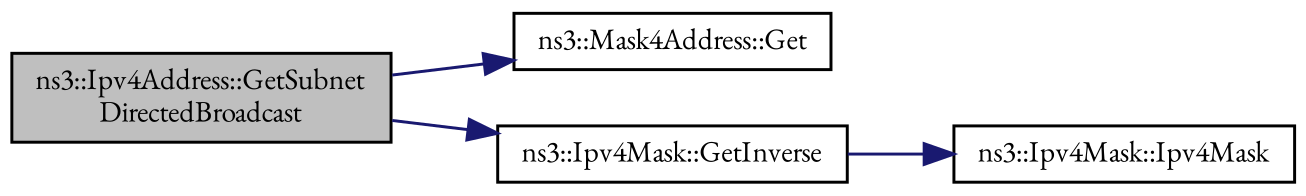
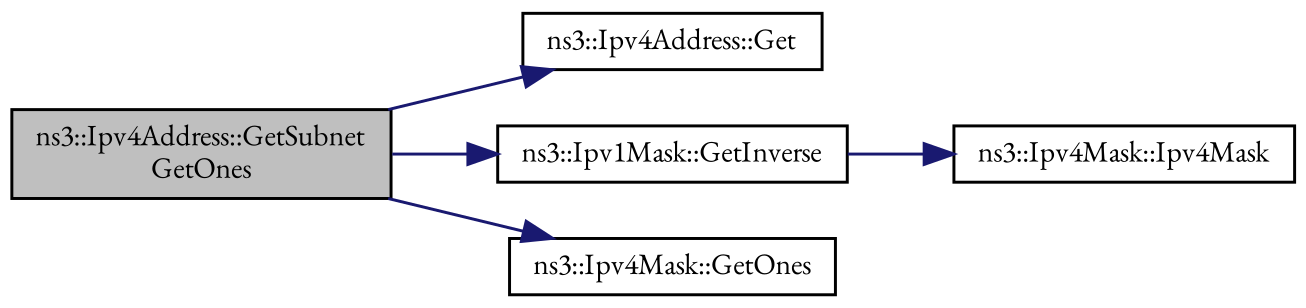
(672, 41) -> (672, 41)
(201, 98) -> (201, 154)
(672, 154) -> (672, 154)
none -> (672, 267)
